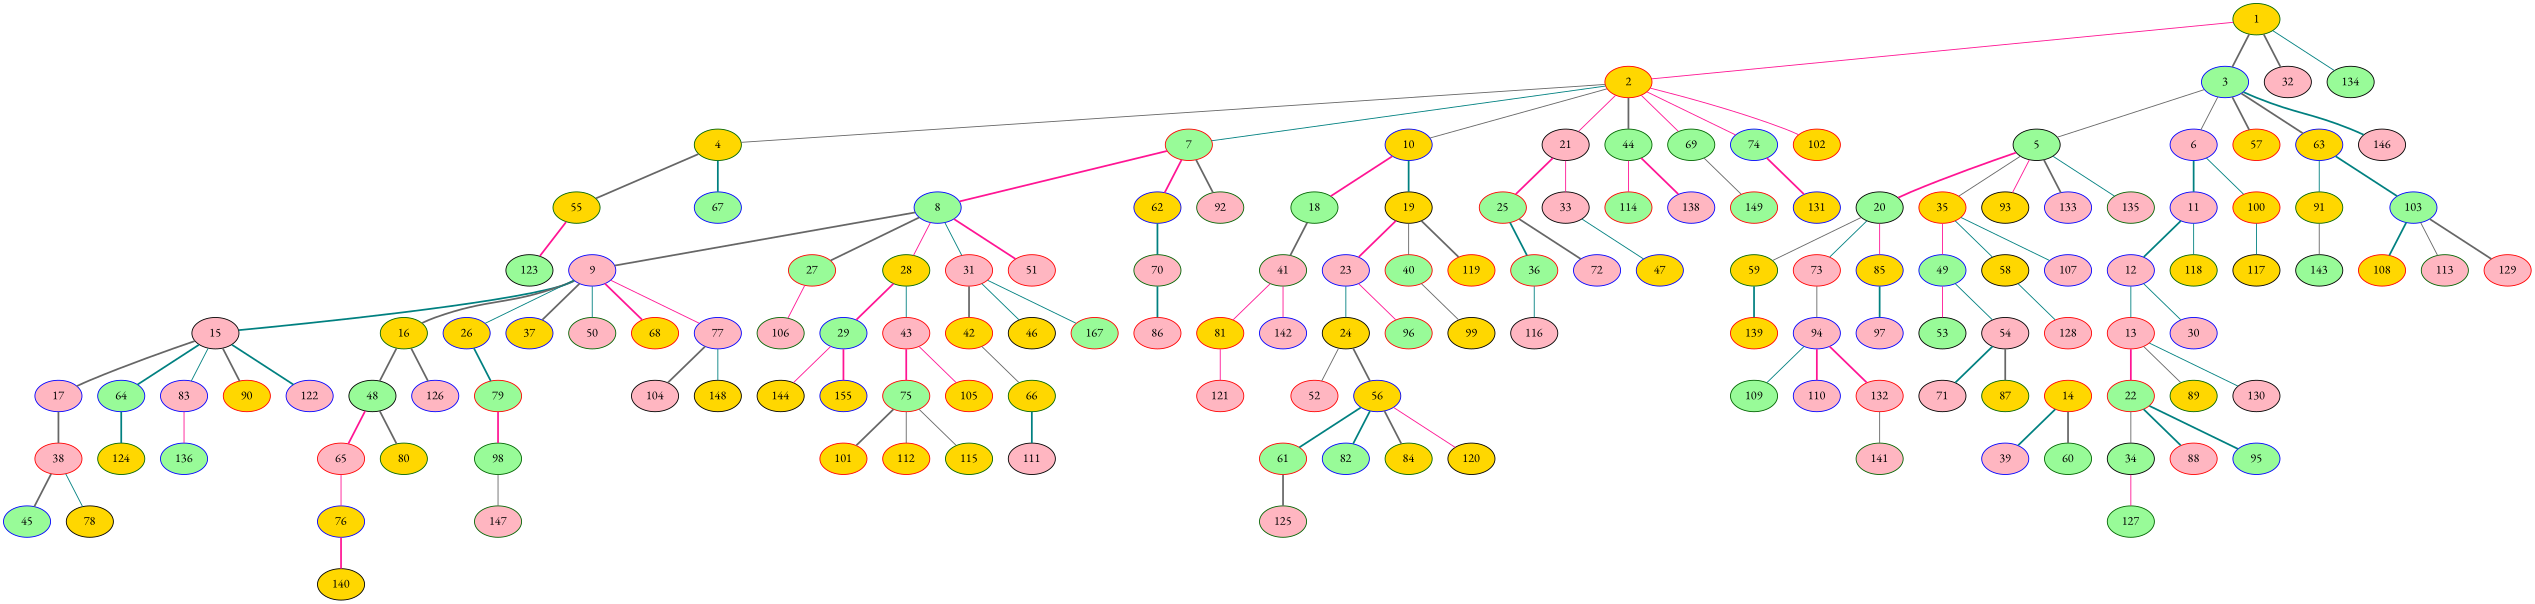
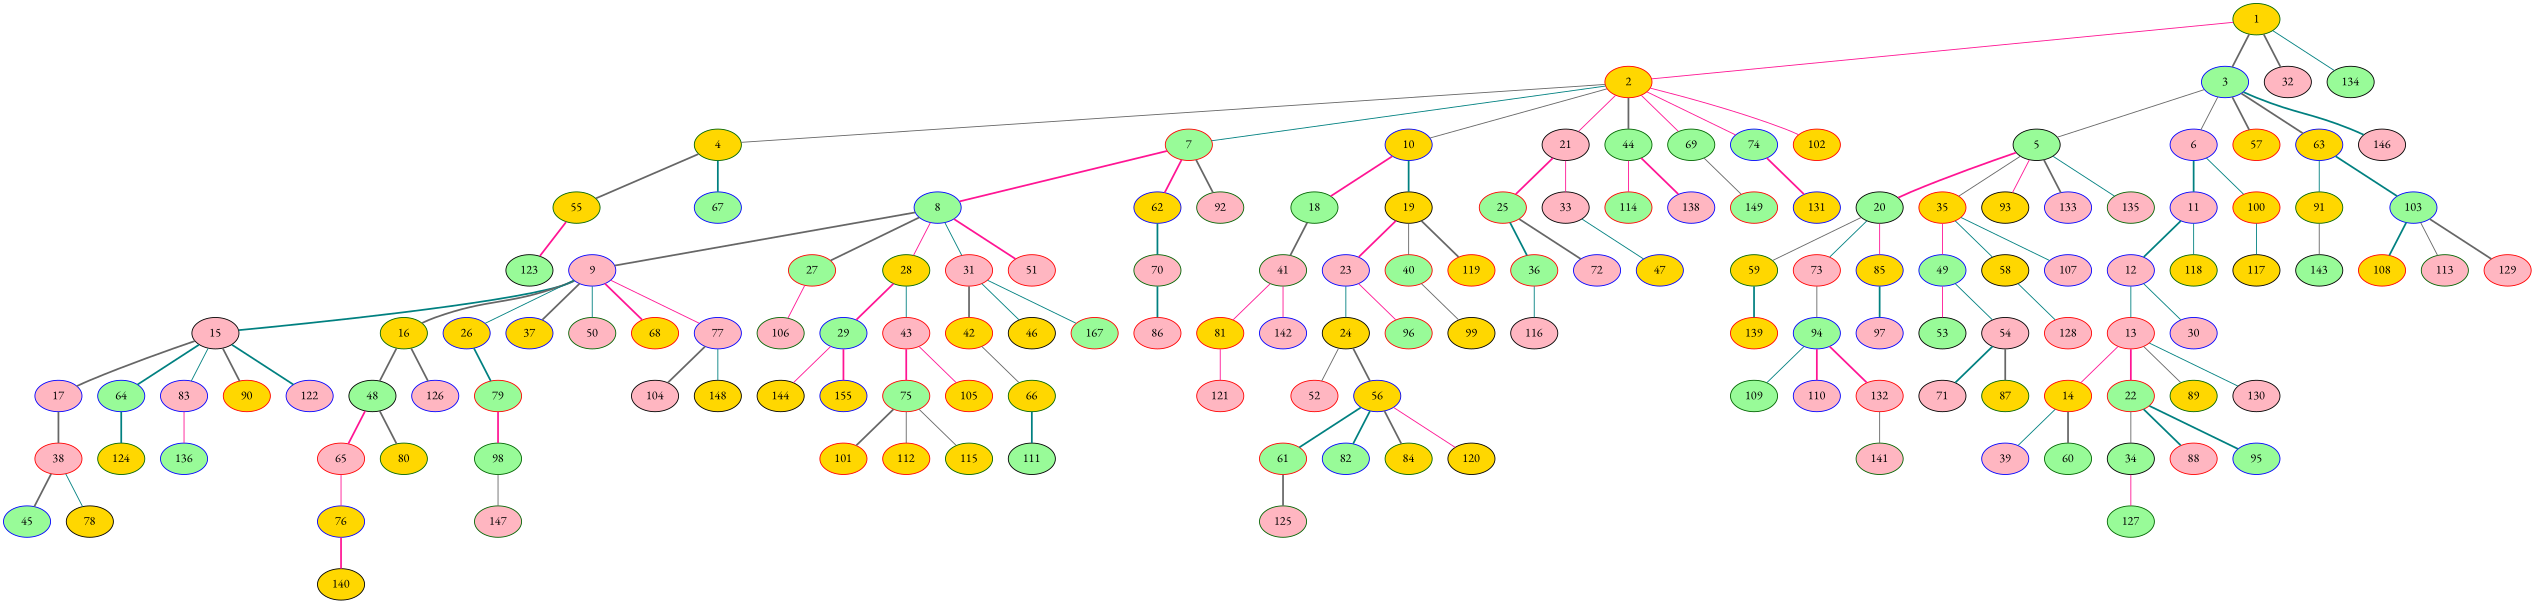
(1817, 333) -> (1817, 333)
none -> (2100, 365)
(2037, 427) -> (2037, 427)
(1032, 459) -> (1032, 459)
